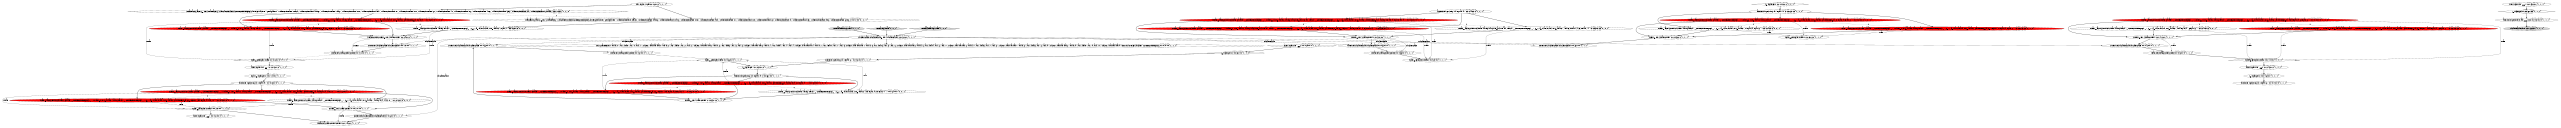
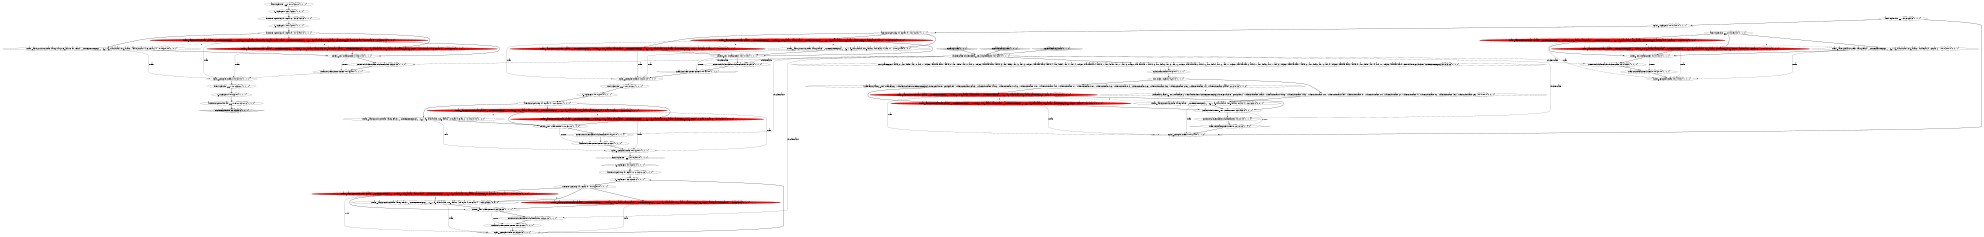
(1780, 4) -> (597, 95)
(2527, 12) -> (232, 95)
none -> (289, 26)
(847, 29) -> (1057, 49)
(2527, 29) -> (232, 111)
none -> (1728, 33)
(1412, 46) -> (345, 65)
(2174, 46) -> (1652, 65)
(1269, 49) -> (630, 161)
(353, 53) -> (1230, 126)
(310, 57) -> (1209, 131)
(677, 57) -> (512, 229)
(1410, 57) -> (287, 75)
(723, 60) -> (512, 233)
(2264, 60) -> (1672, 79)
(269, 63) -> (1680, 132)
(2264, 63) -> none
(268, 71) -> (1786, 22)
none -> (1169, 72)
none -> (232, 82)
none -> (611, 90)
(211, 109) -> (638, 79)
(211, 112) -> (632, 82)
(273, 116) -> (669, 75)
(342, 116) -> (701, 65)
(338, 123) -> (697, 72)
none -> (600, 144)
none -> (630, 154)
none -> (493, 220)
